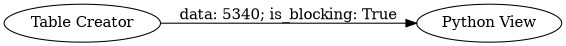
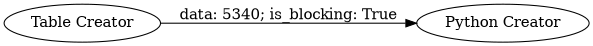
(489, 23) -> (503, 23)
